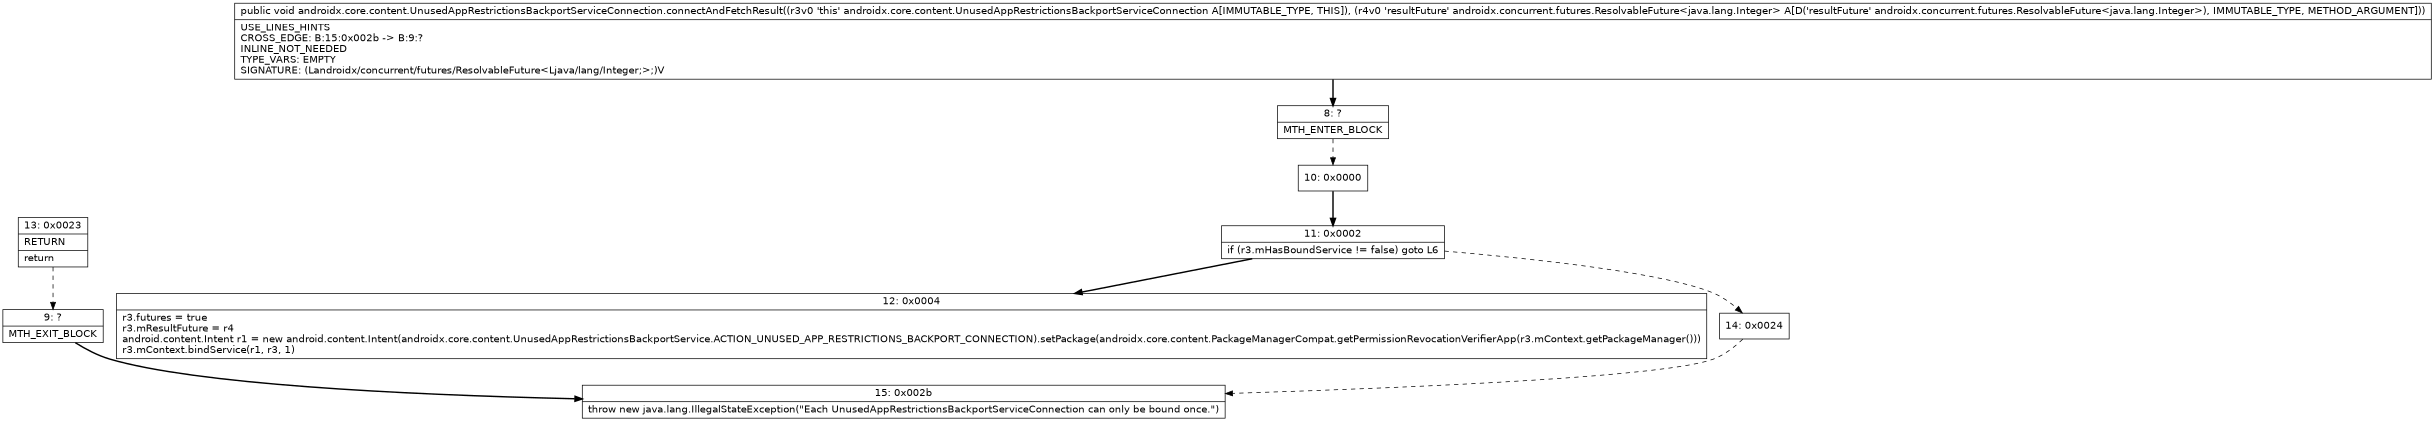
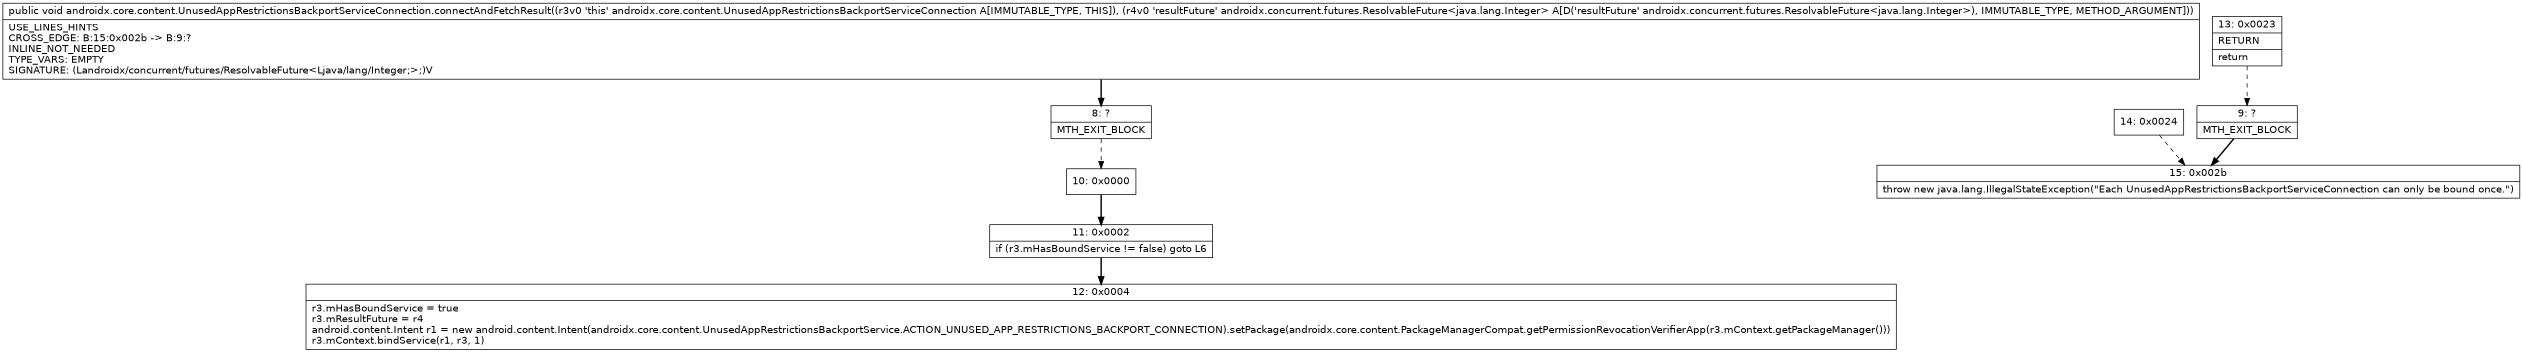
(1333, 130) -> (1101, 130)
(1594, 267) -> none
(165, 318) -> (385, 309)
